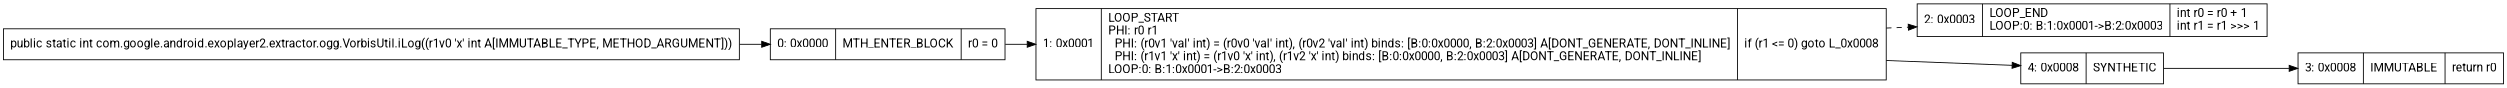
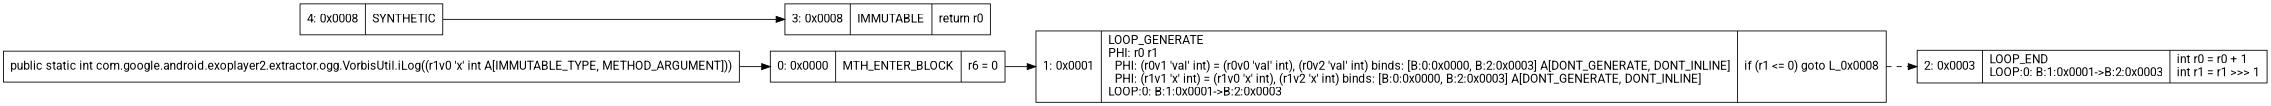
(1144, 18) -> (1156, 40)
(983, 44) -> (983, 66)
(1949, 63) -> none
